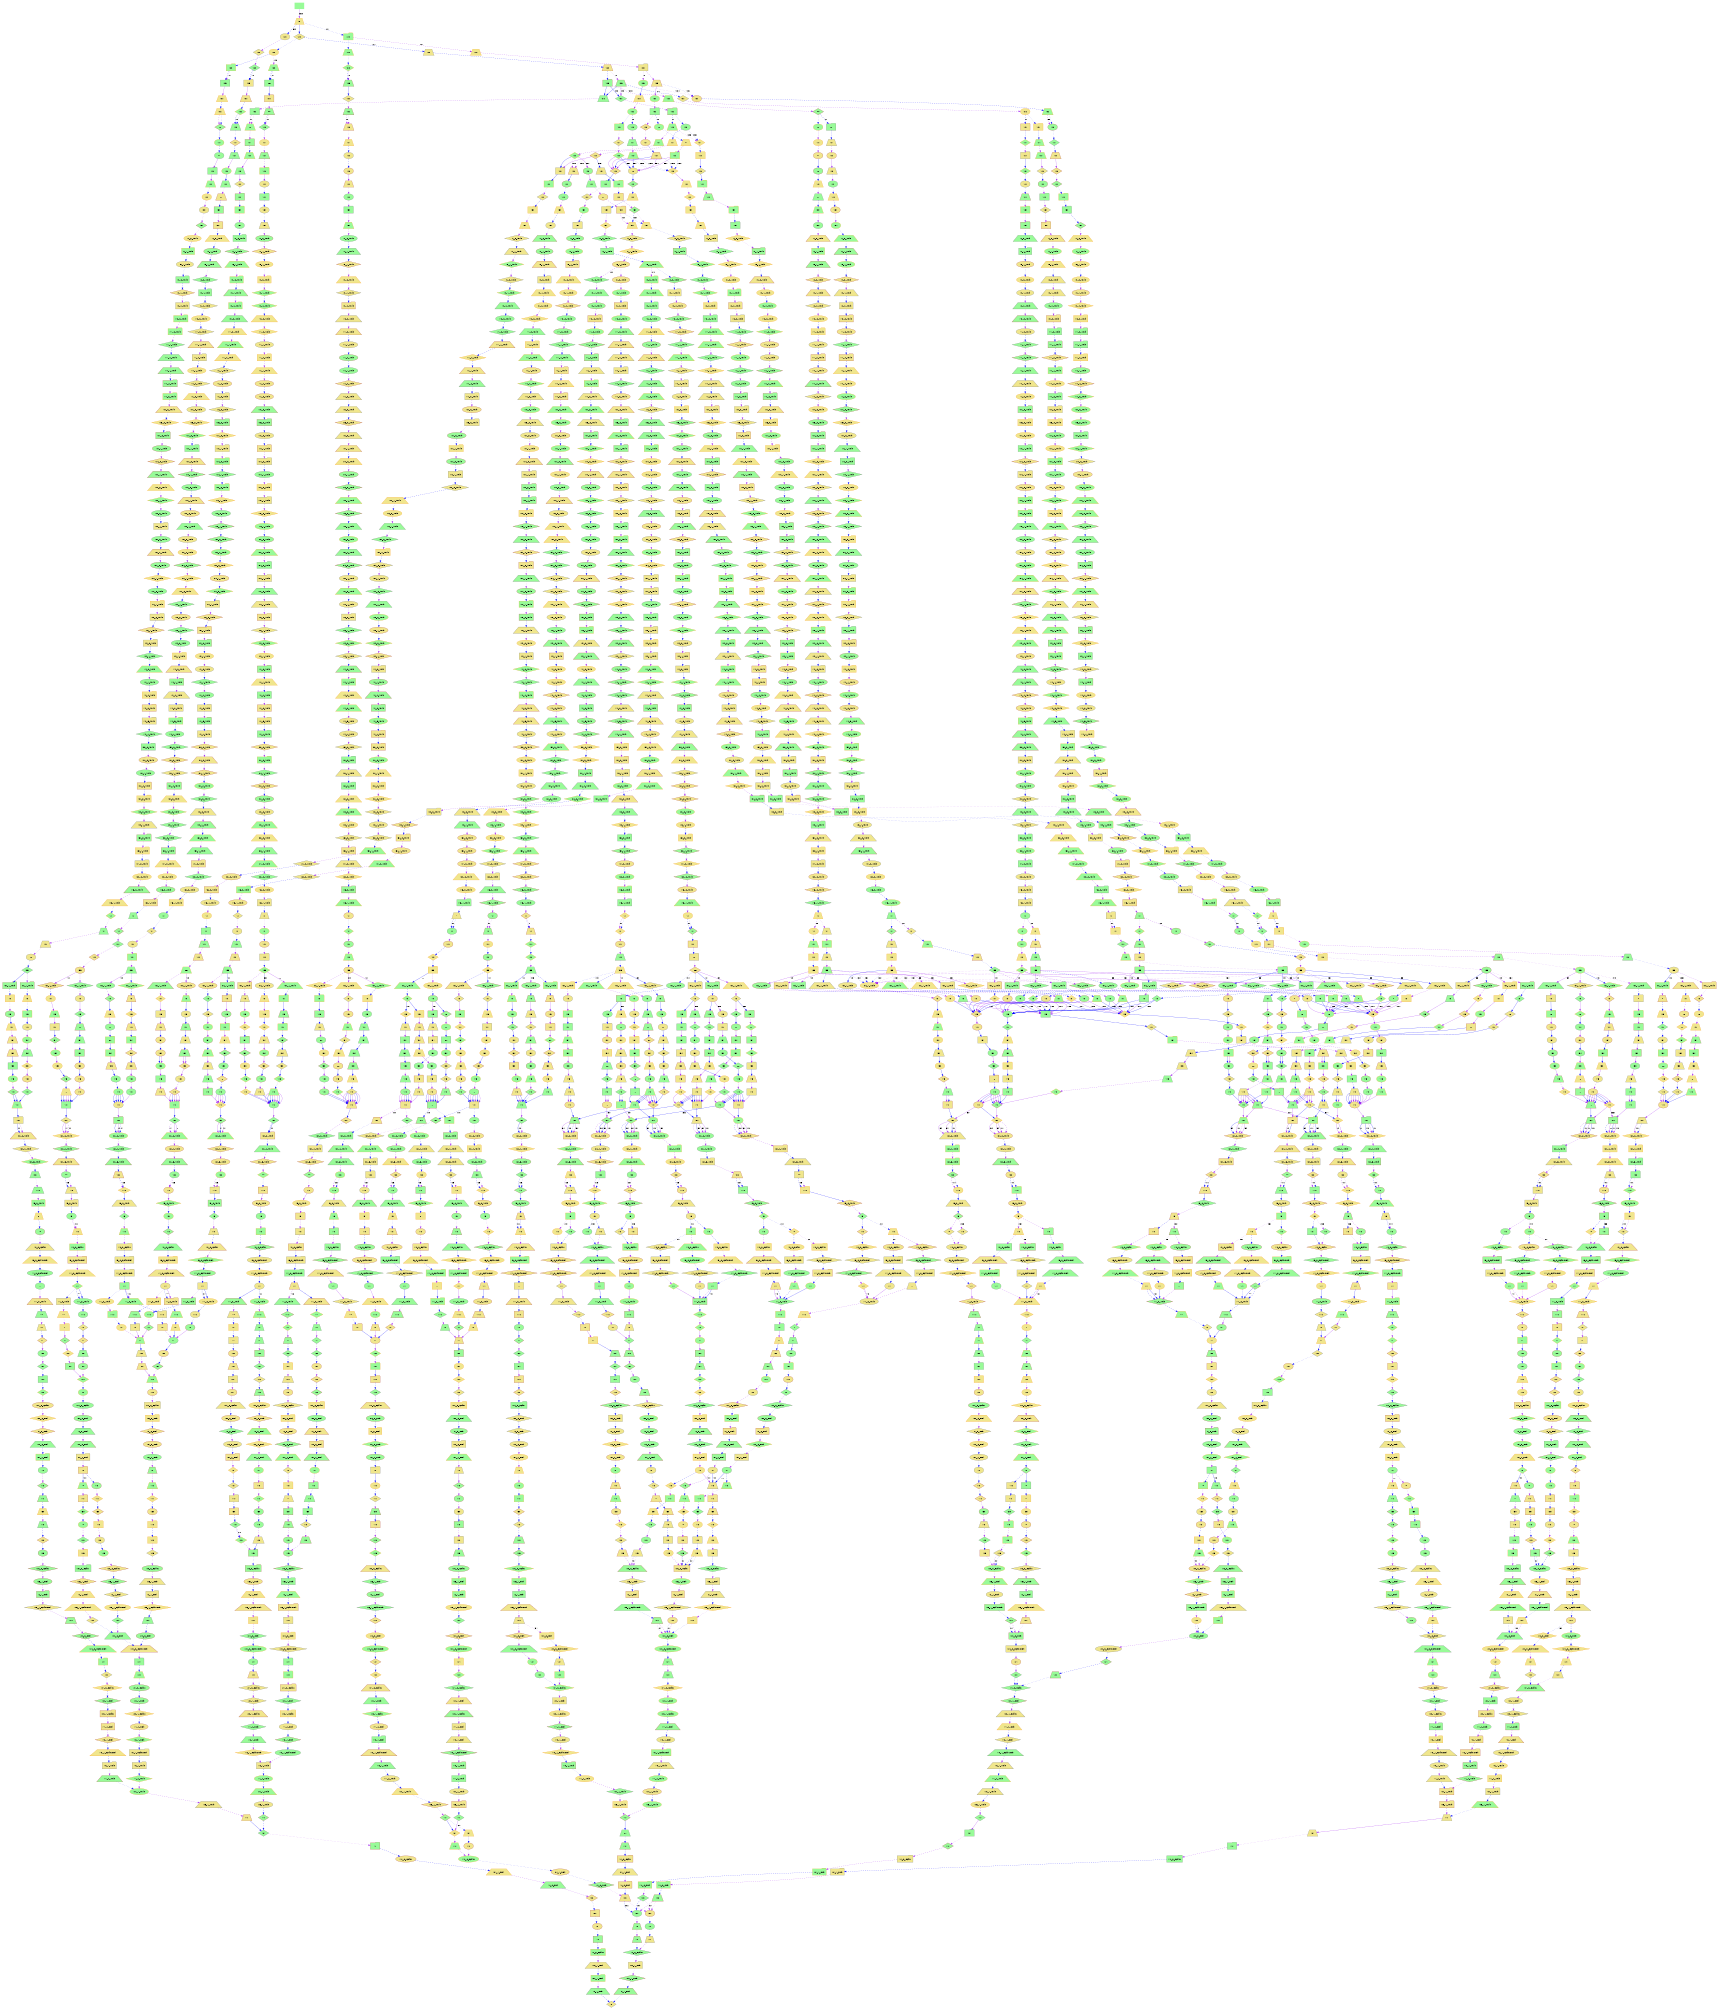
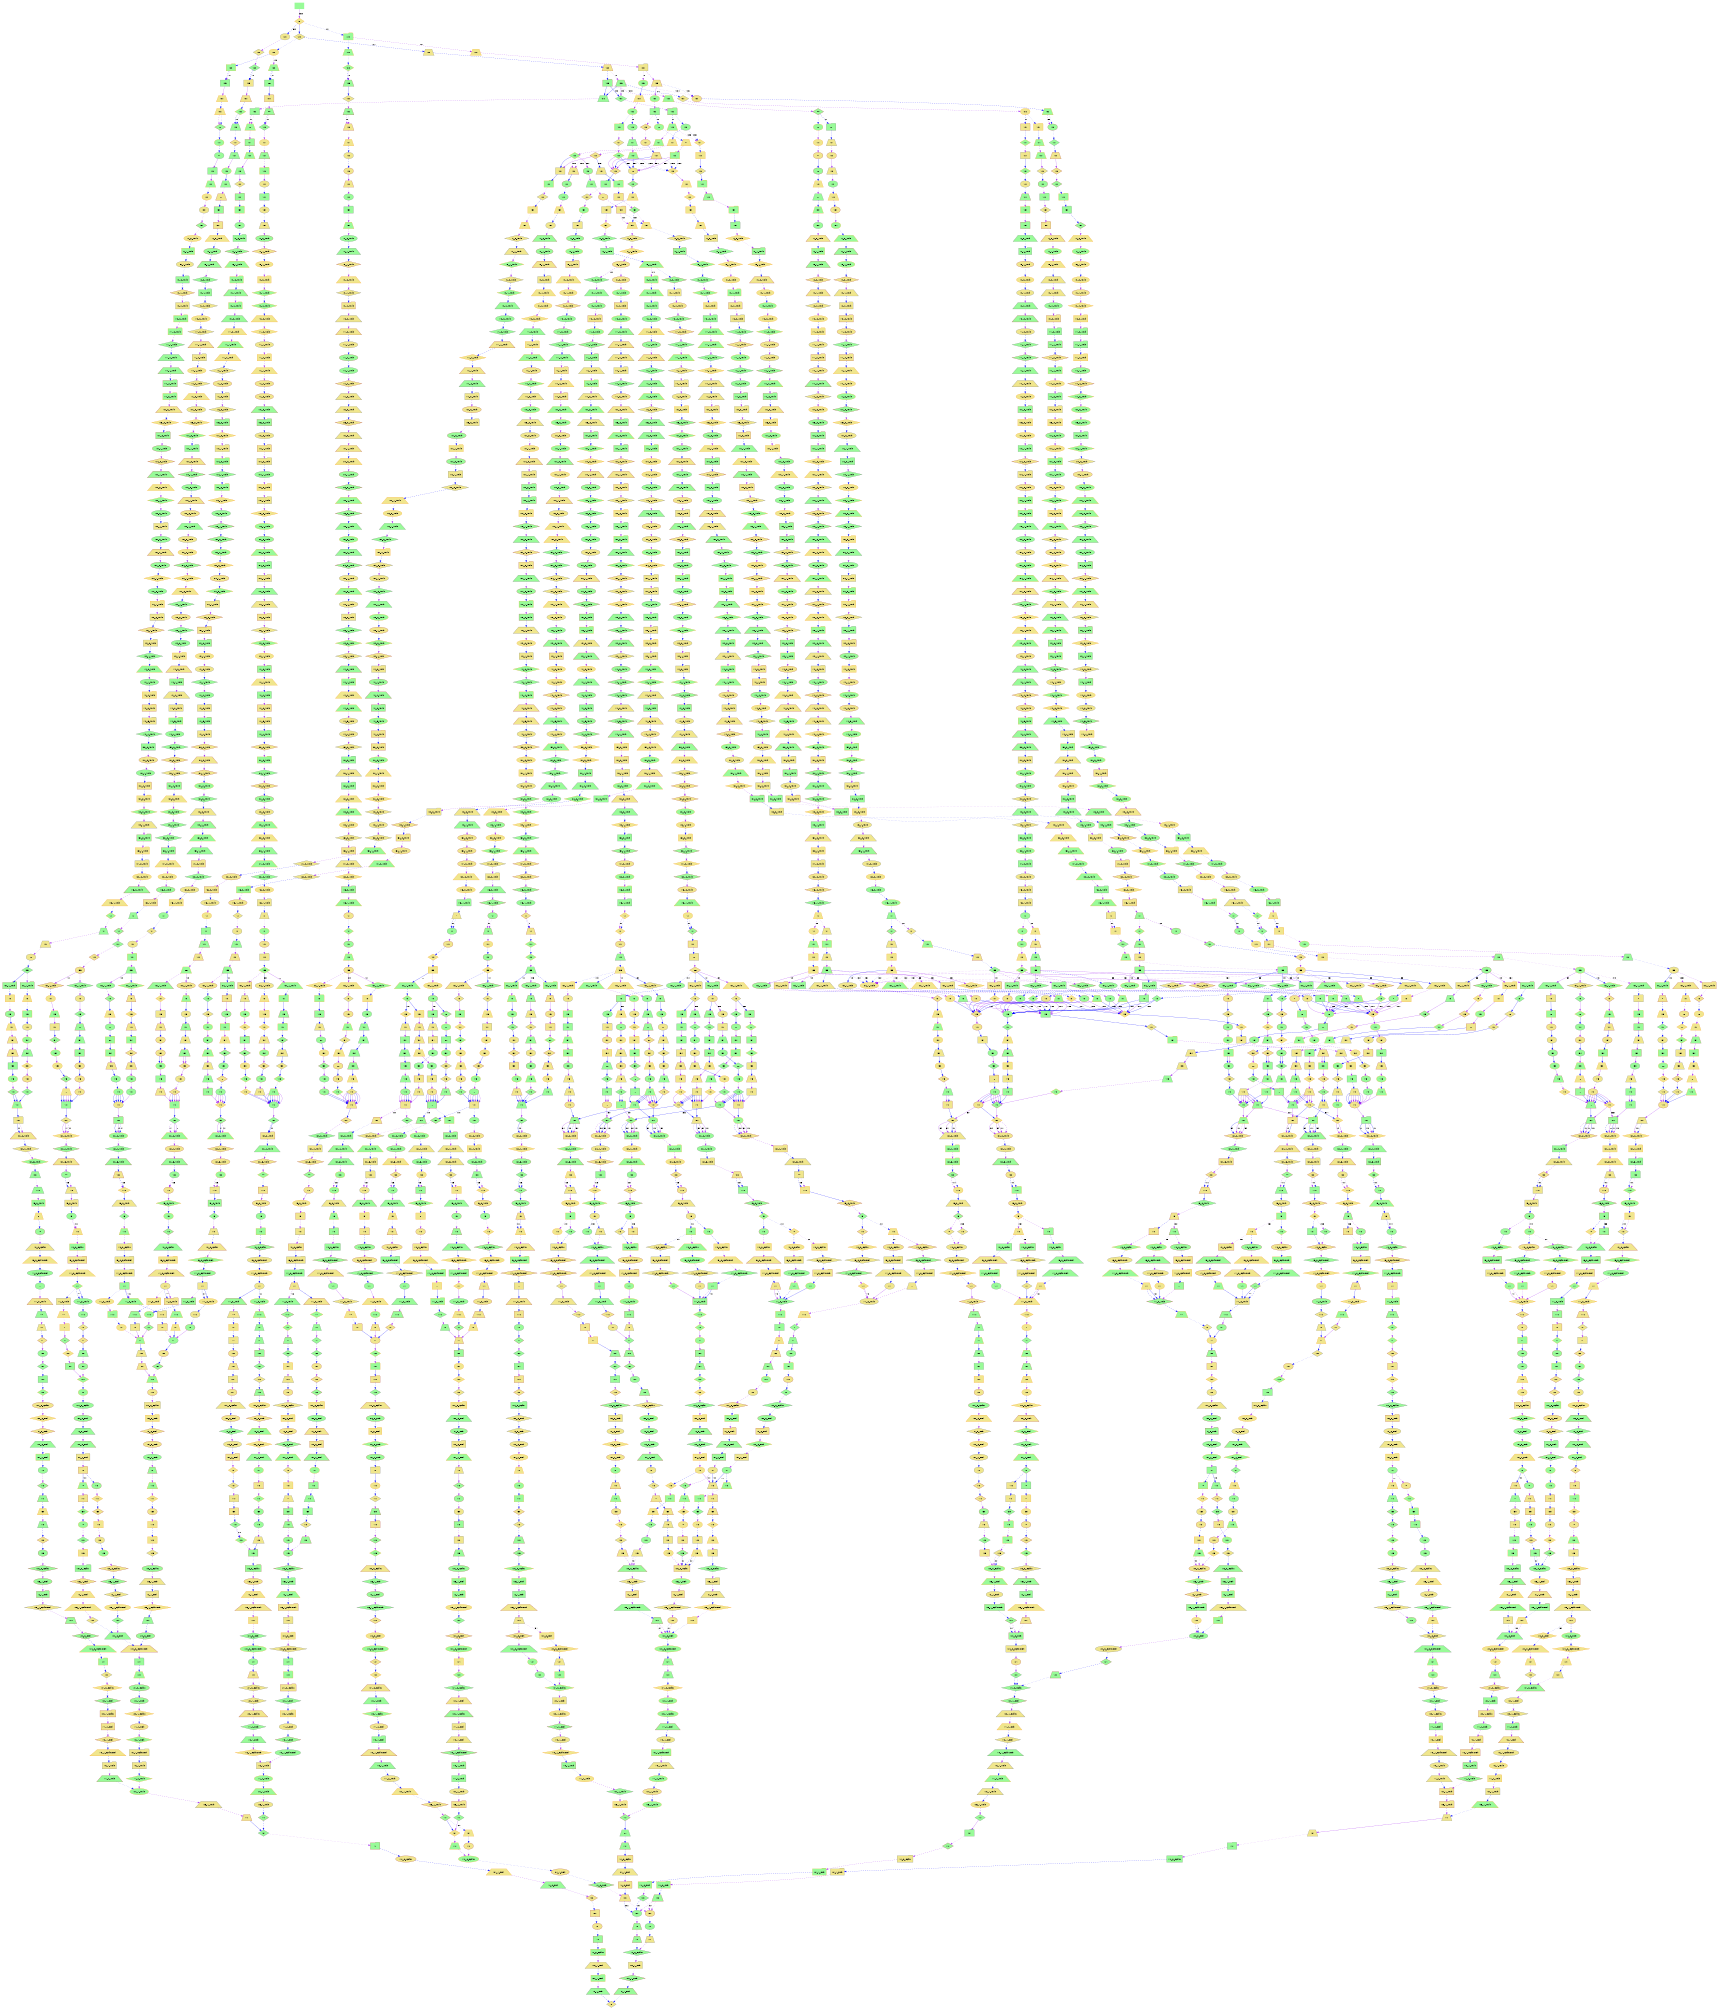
(299, 21) -> (299, 21)
